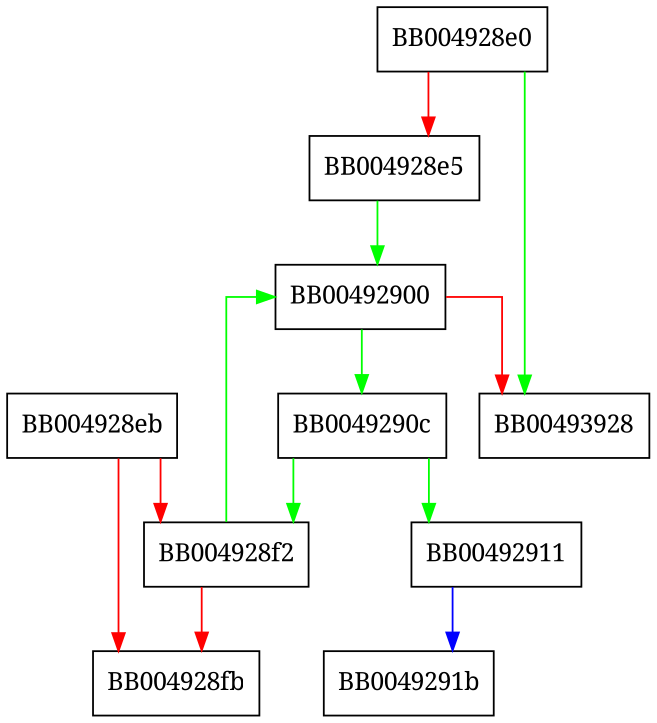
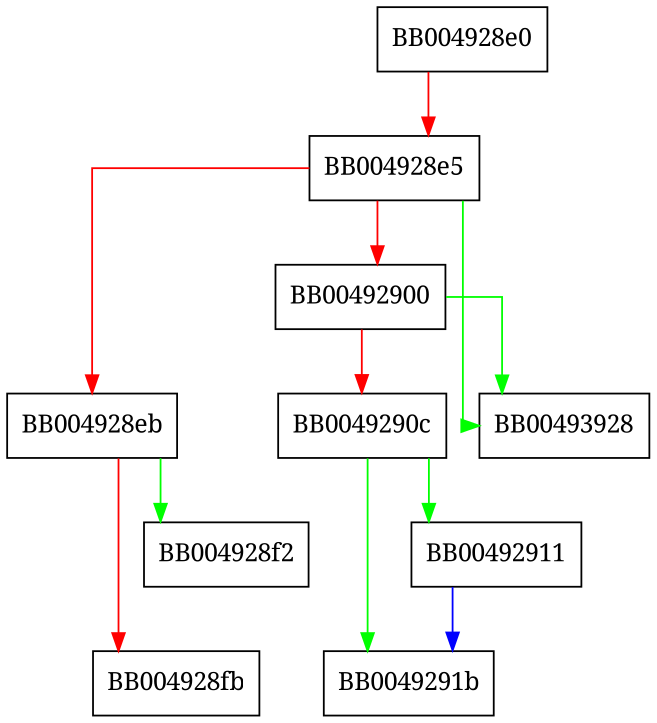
none -> (97, 168)
(377, 223) -> (377, 223)
(525, 224) -> (463, 314)
(502, 308) -> (502, 308)
(362, 352) -> (362, 352)
(226, 394) -> none
(161, 481) -> (161, 481)
(293, 481) -> (368, 546)
(202, 610) -> none
